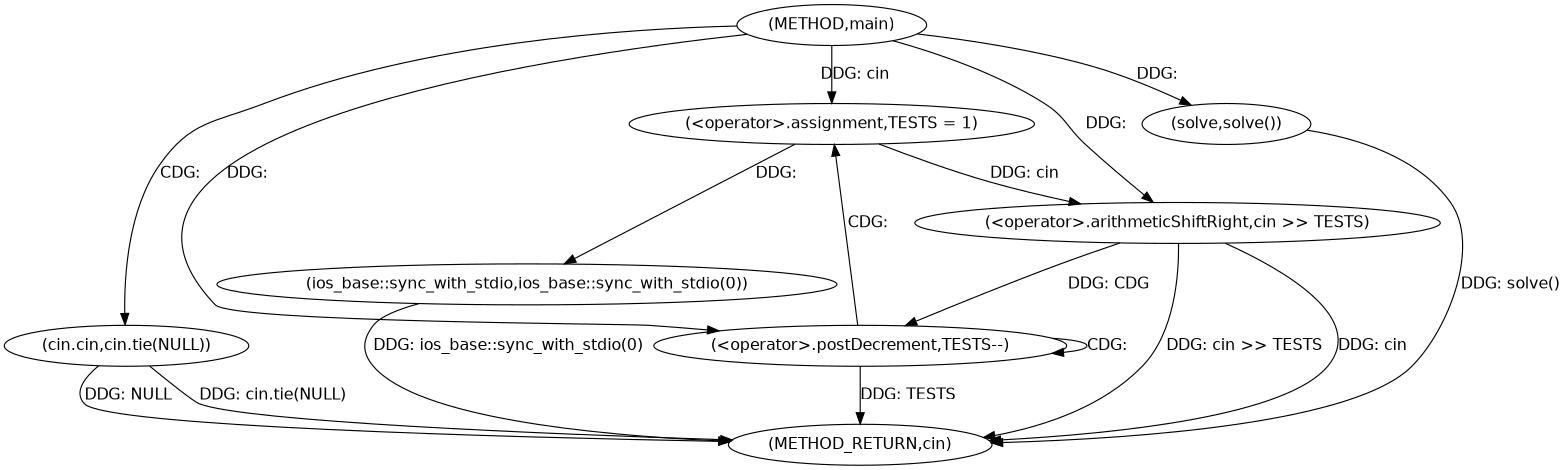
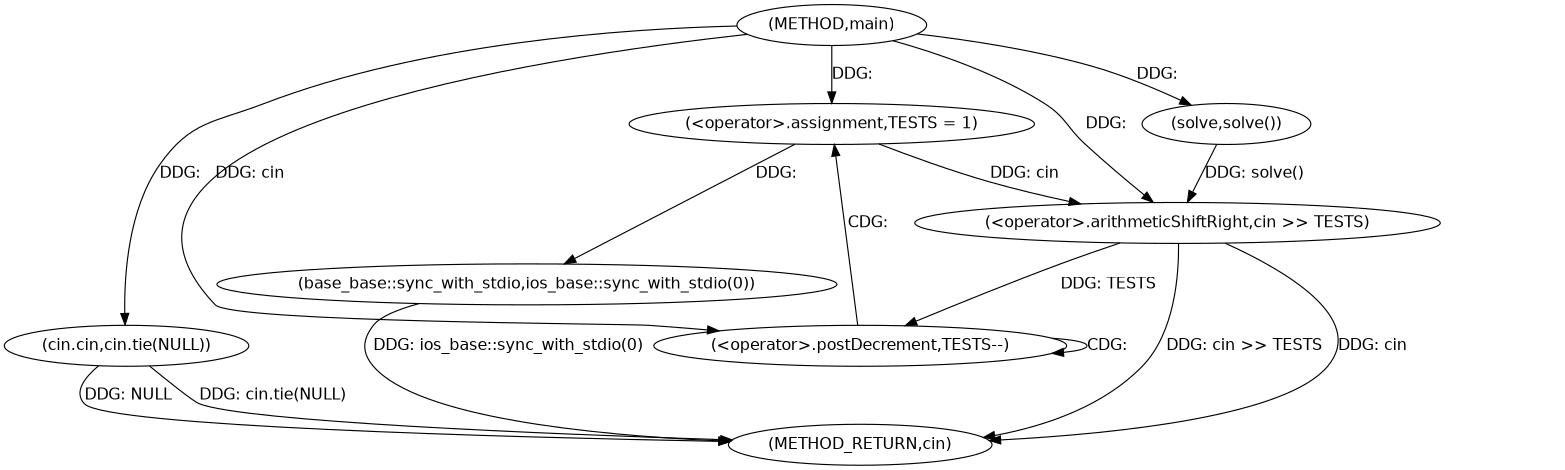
(855, 75) -> (855, 75)
(183, 173) -> (183, 173)
(250, 173) -> (250, 173)
(527, 284) -> (527, 284)
(1109, 284) -> (1109, 284)
(1379, 387) -> (1205, 168)
(860, 390) -> none
